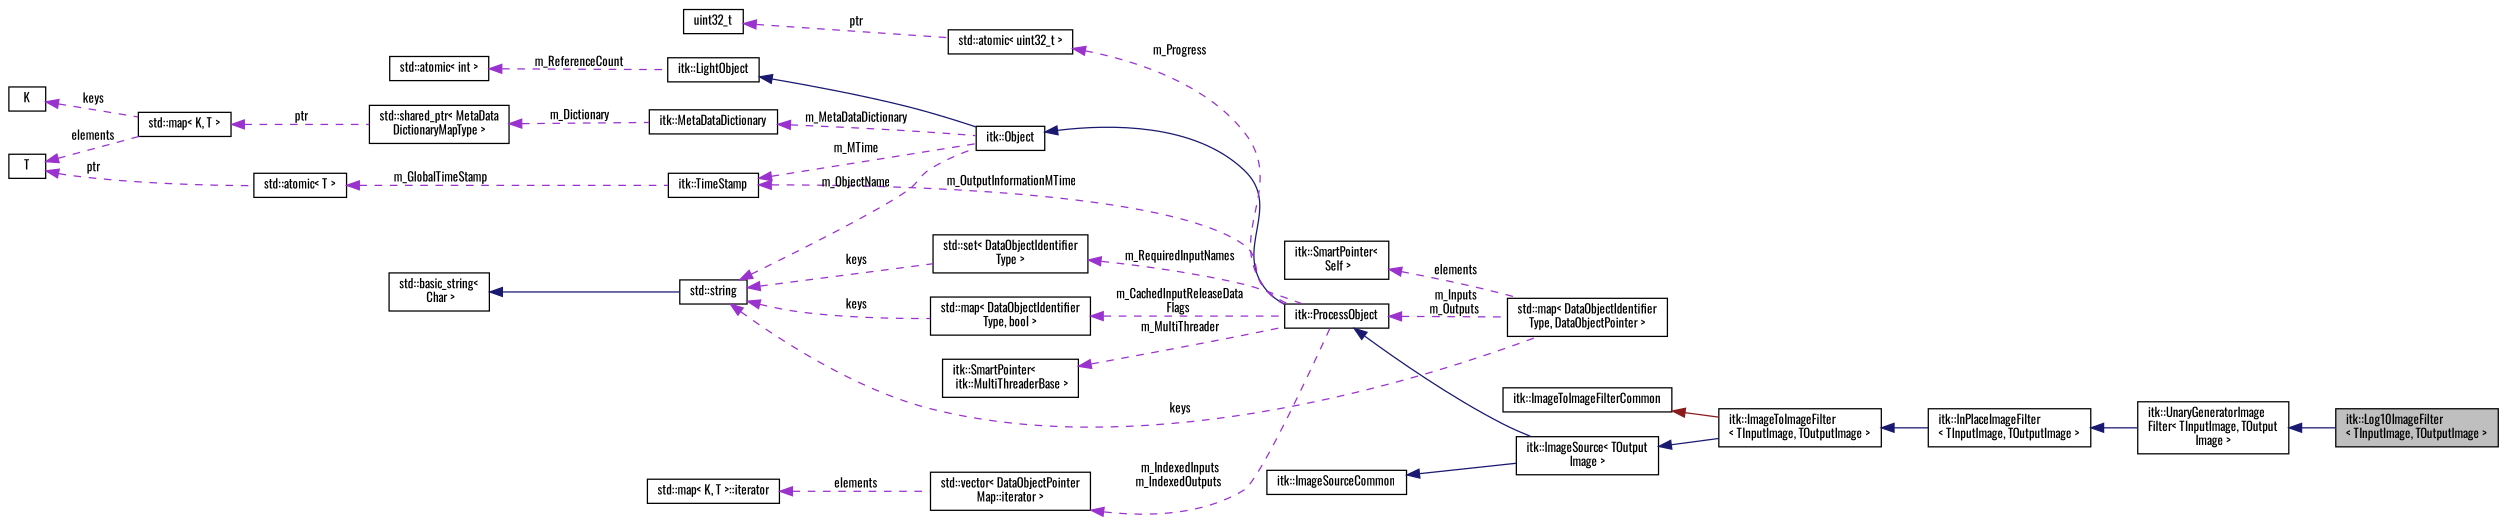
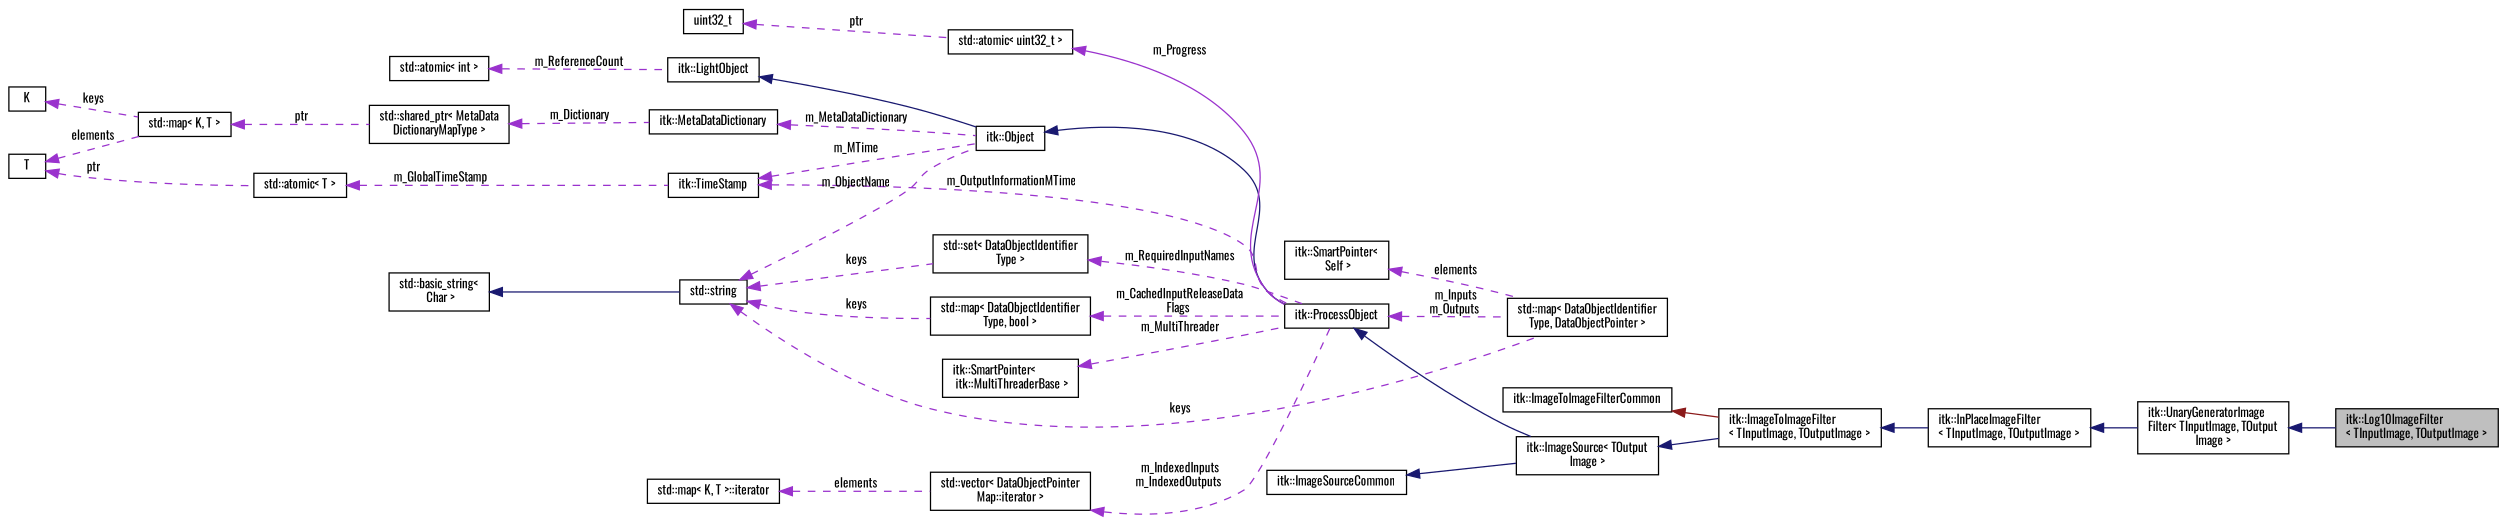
(1246, 135) -> (1246, 135)
